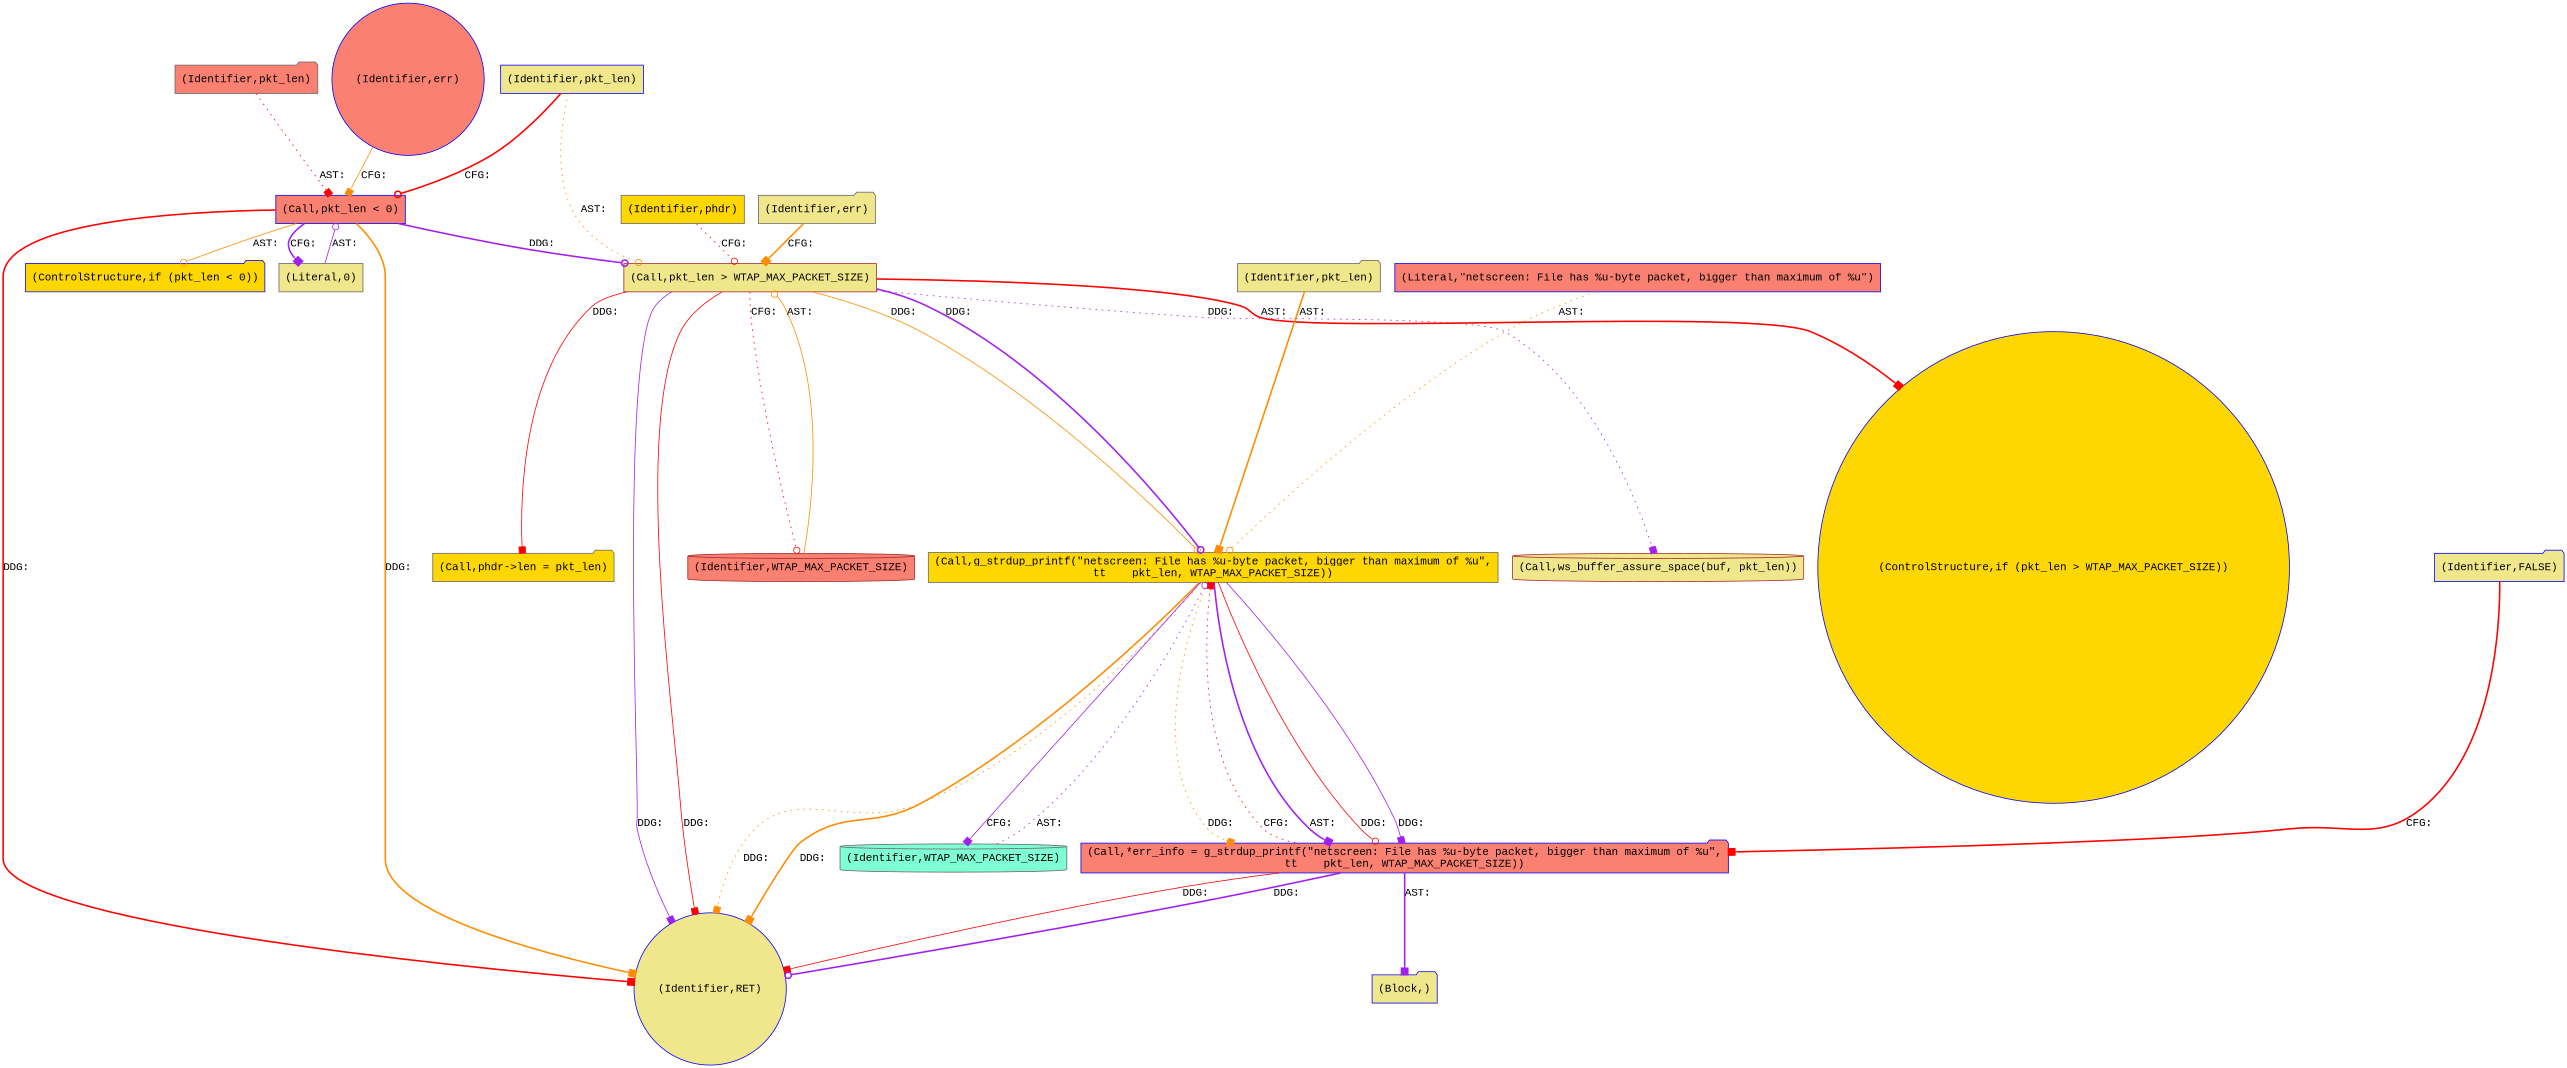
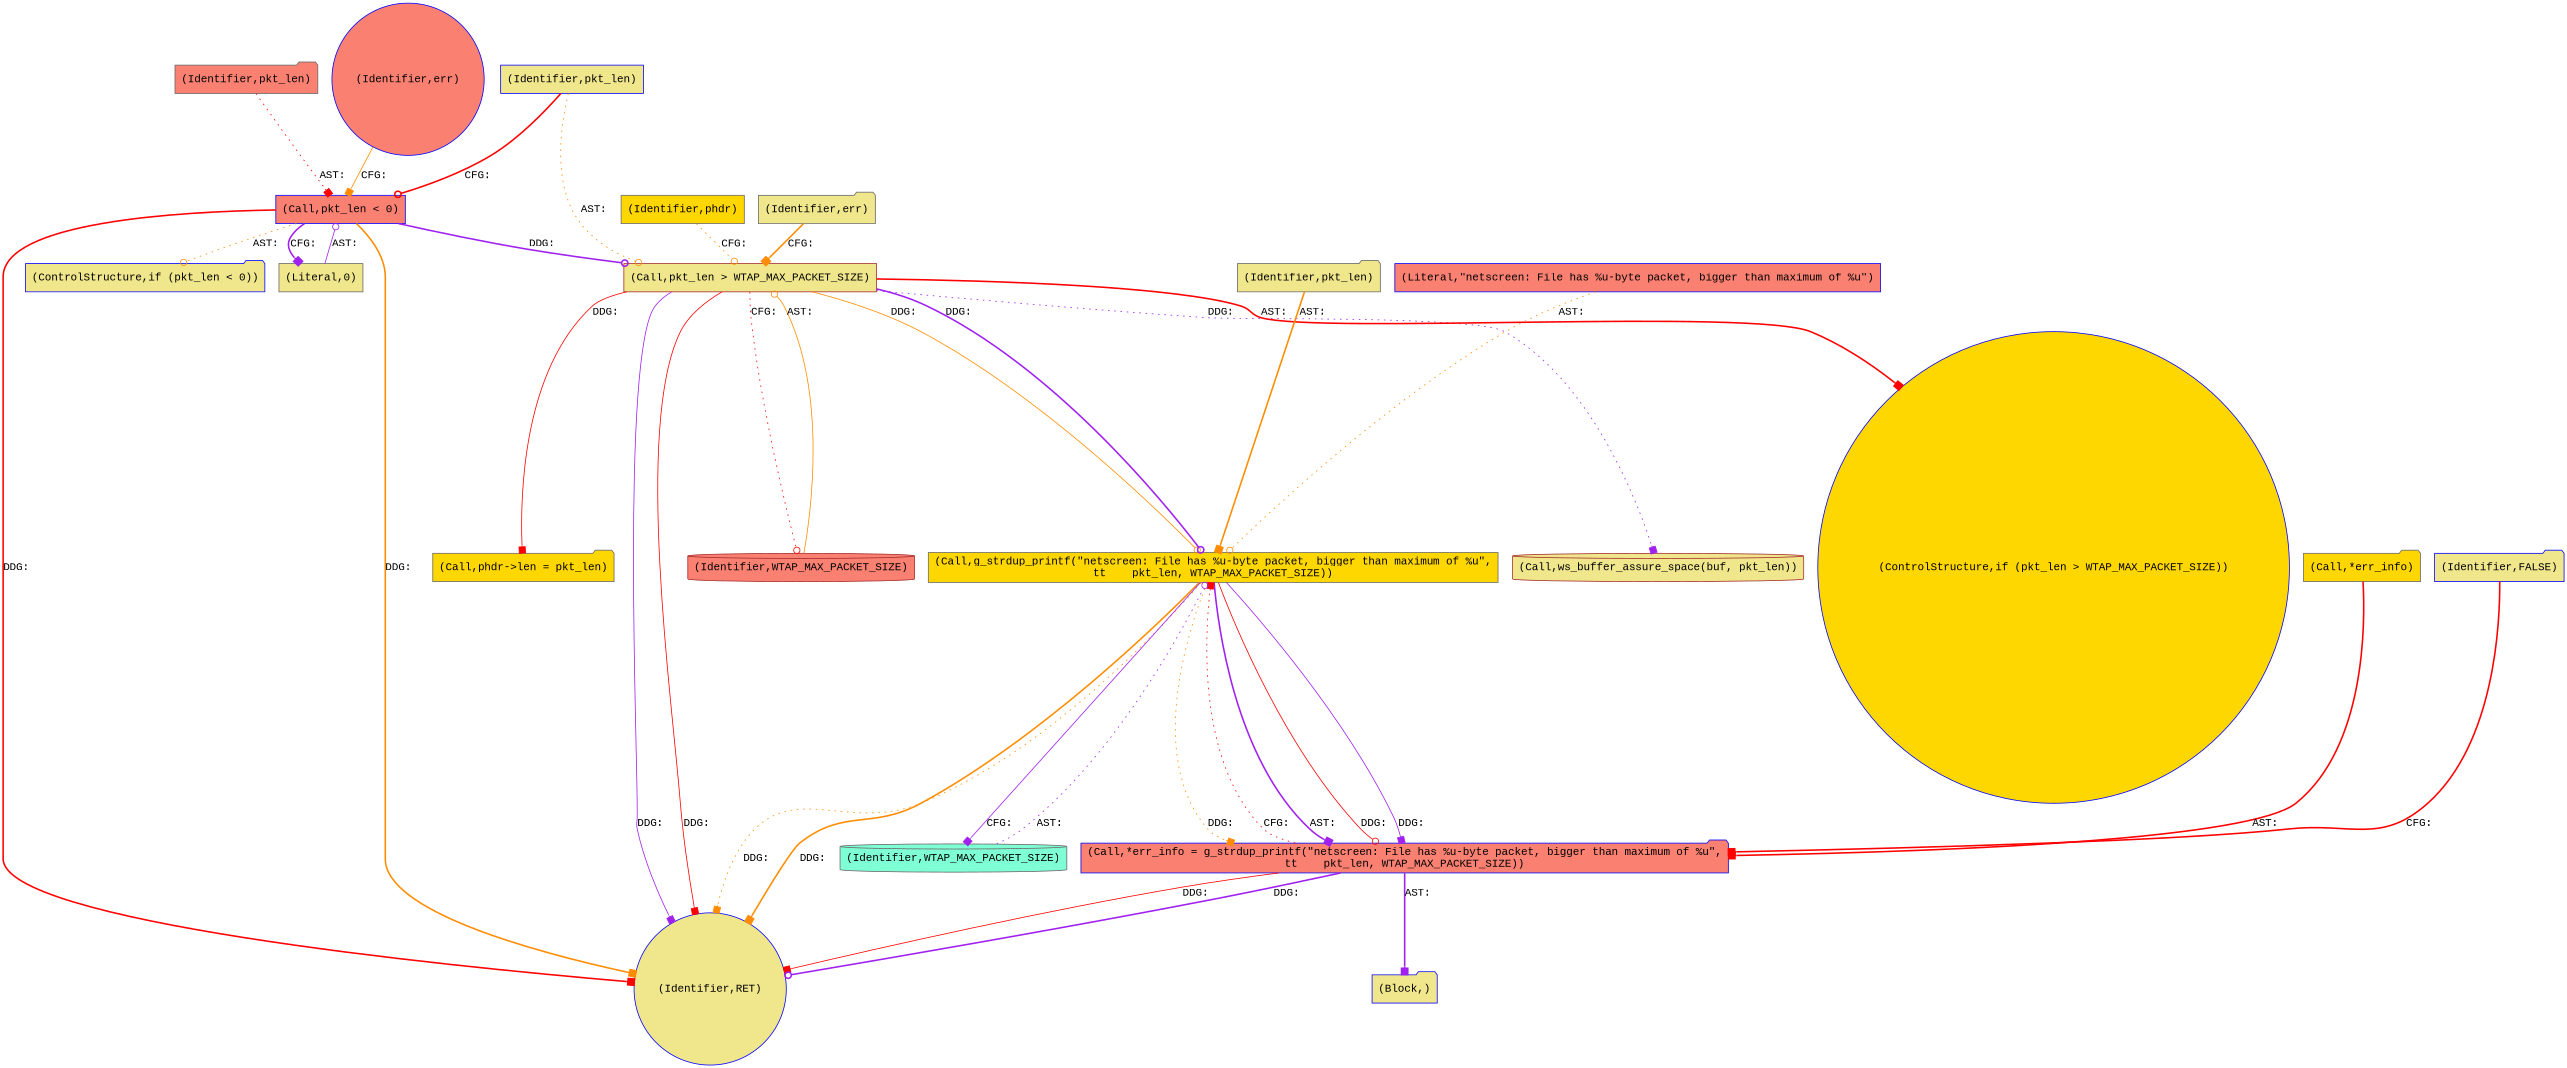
(714, 241) -> (714, 241)
(241, 242) -> (241, 242)
(145, 278) -> (145, 278)
none -> (2362, 567)
